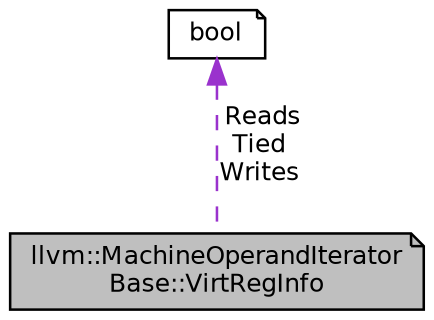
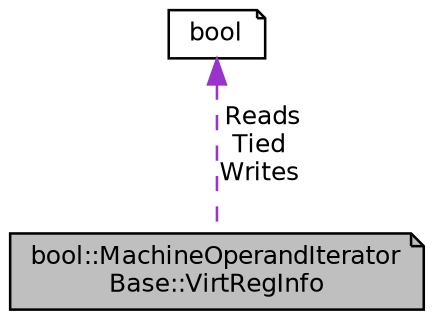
(217, 272) -> (217, 272)
